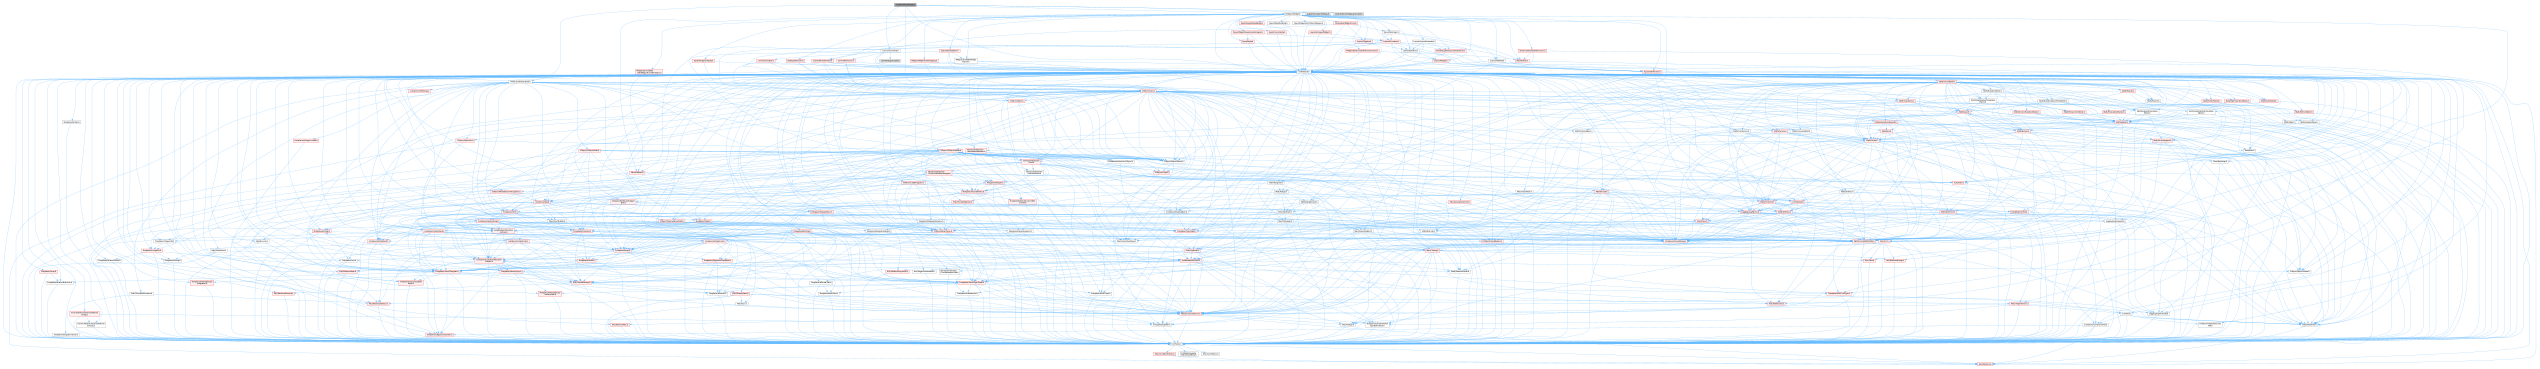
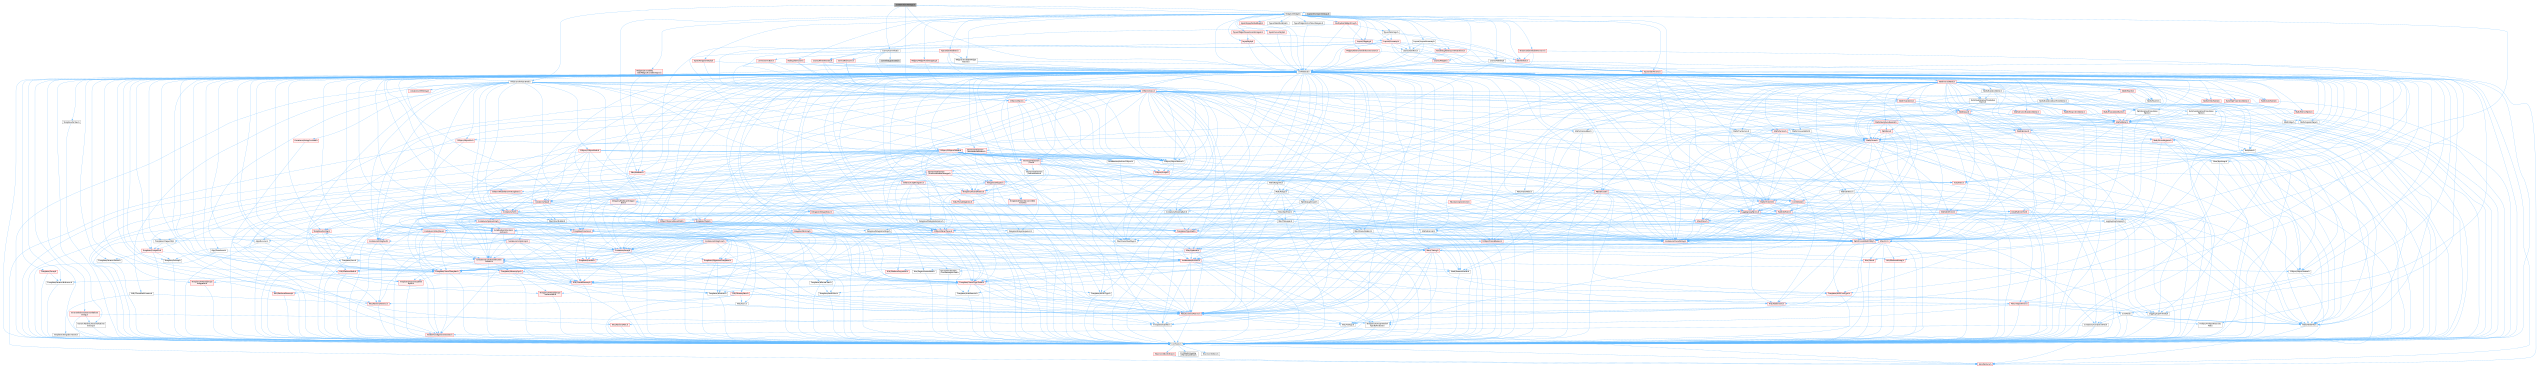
(1349, 14) -> none
(1320, 32) -> none
(507, 236) -> (332, 252)
(402, 237) -> (347, 236)
